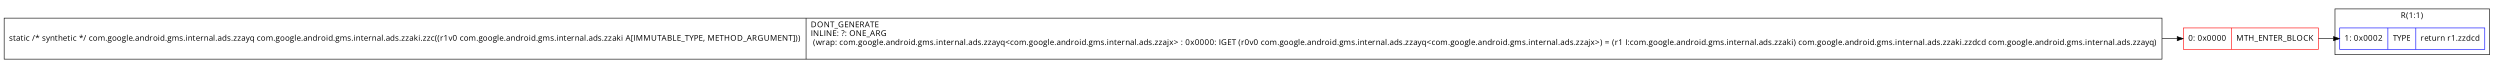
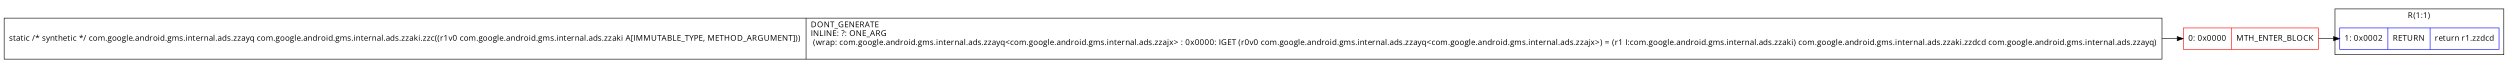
(2402, 38) -> (2409, 38)
